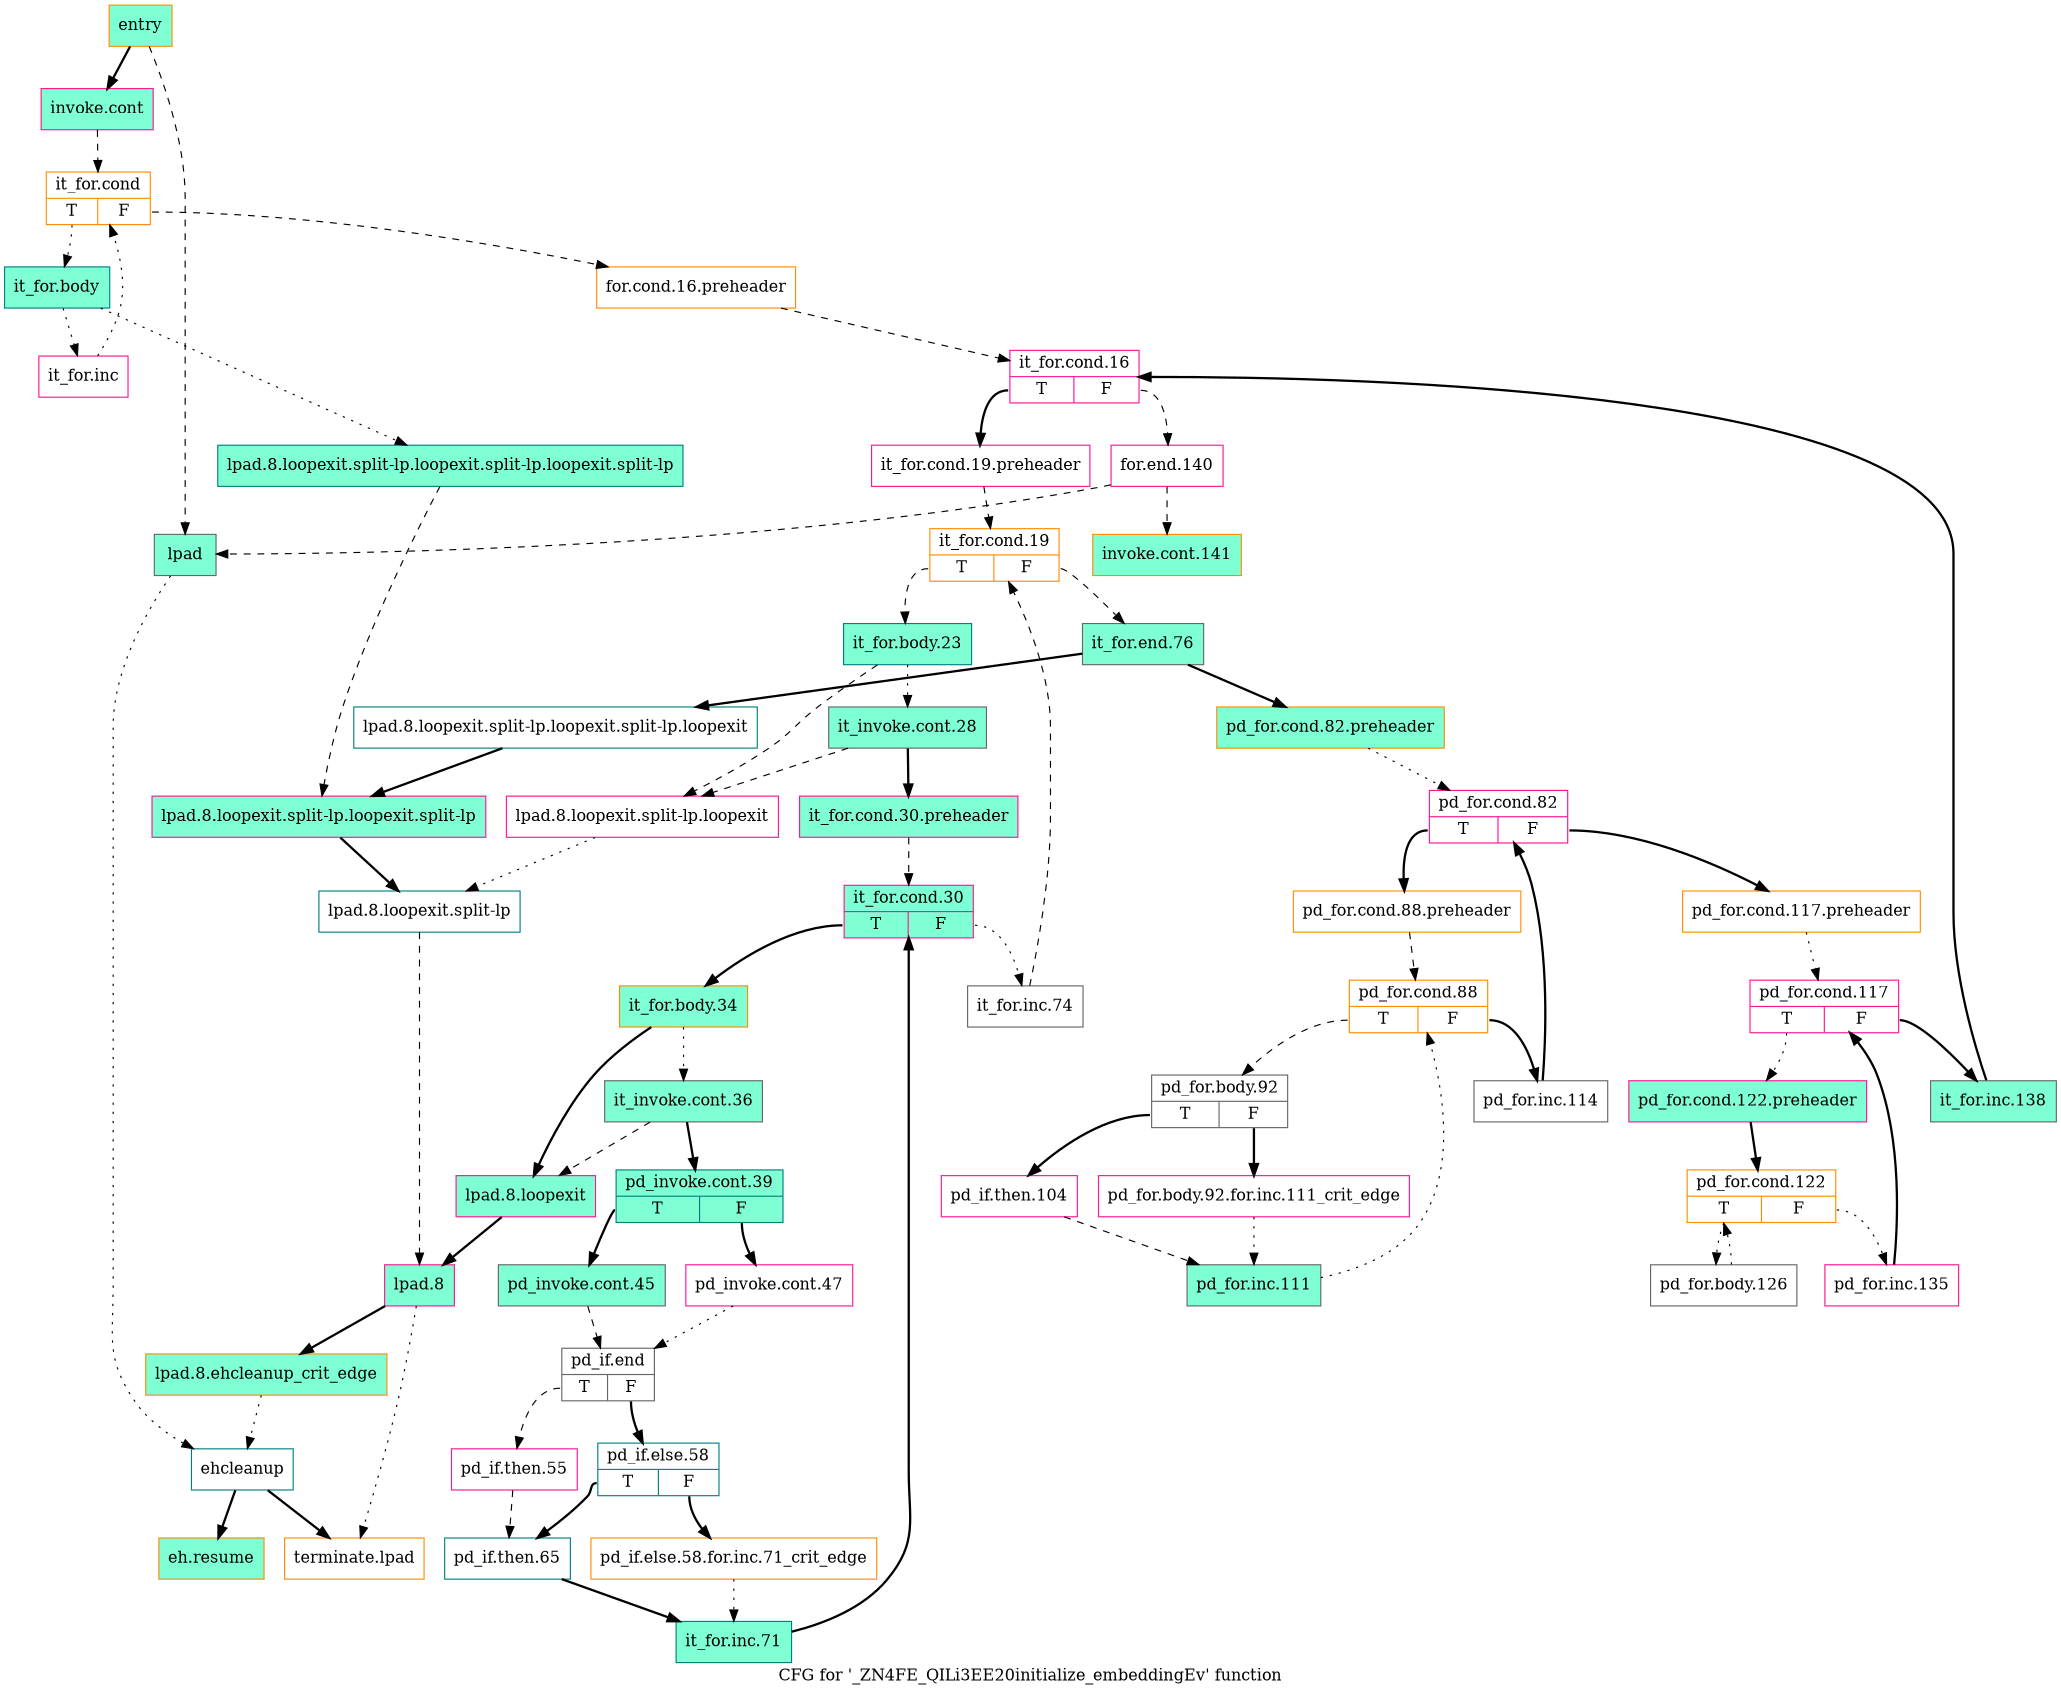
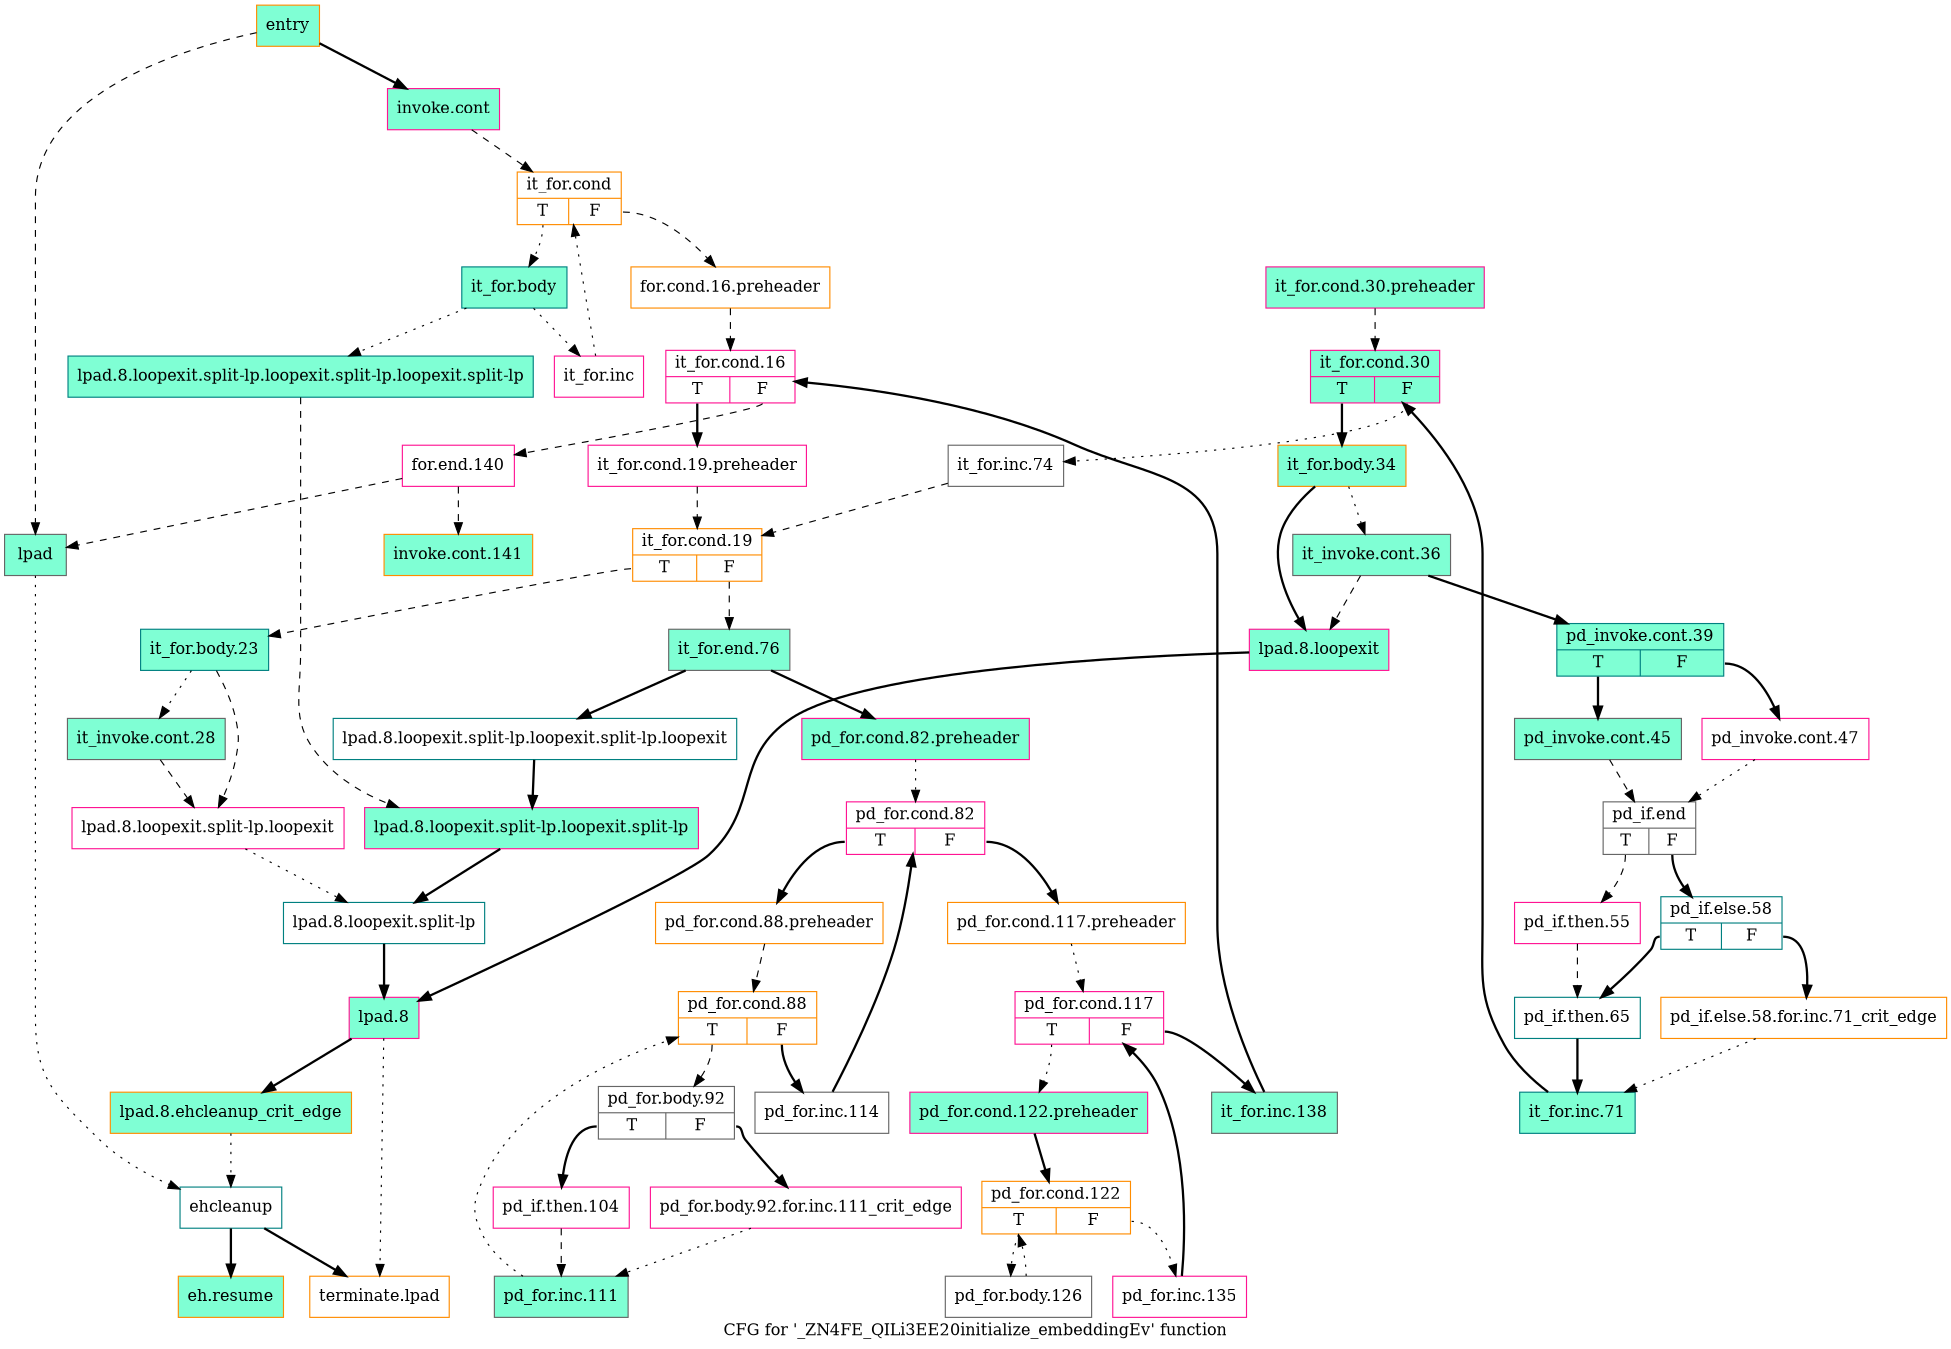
(1331, 728) -> (916, 739)
(908, 766) -> none
(420, 1092) -> (384, 965)
